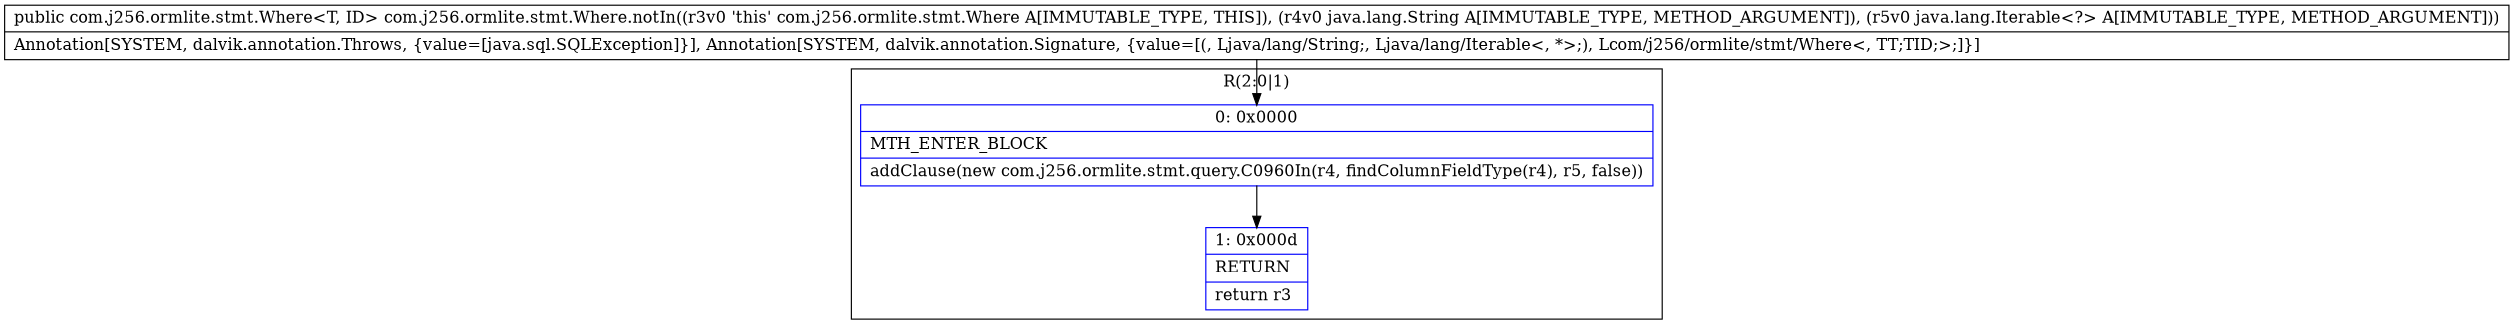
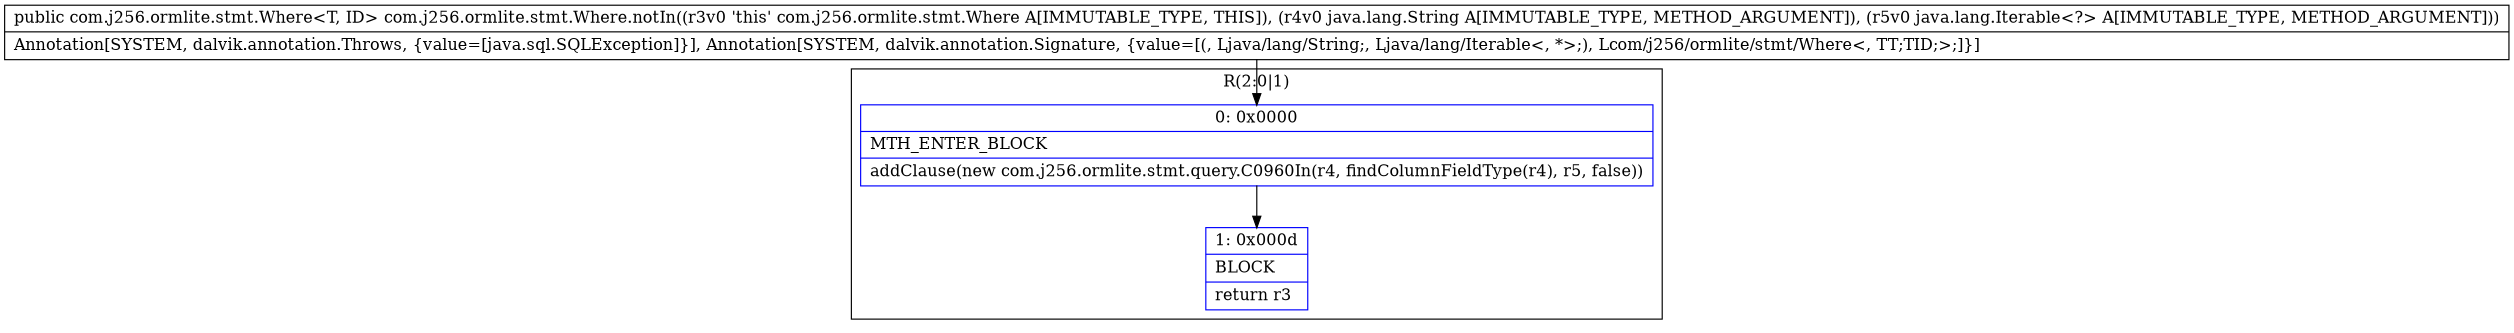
(1253, 268) -> (1245, 268)
